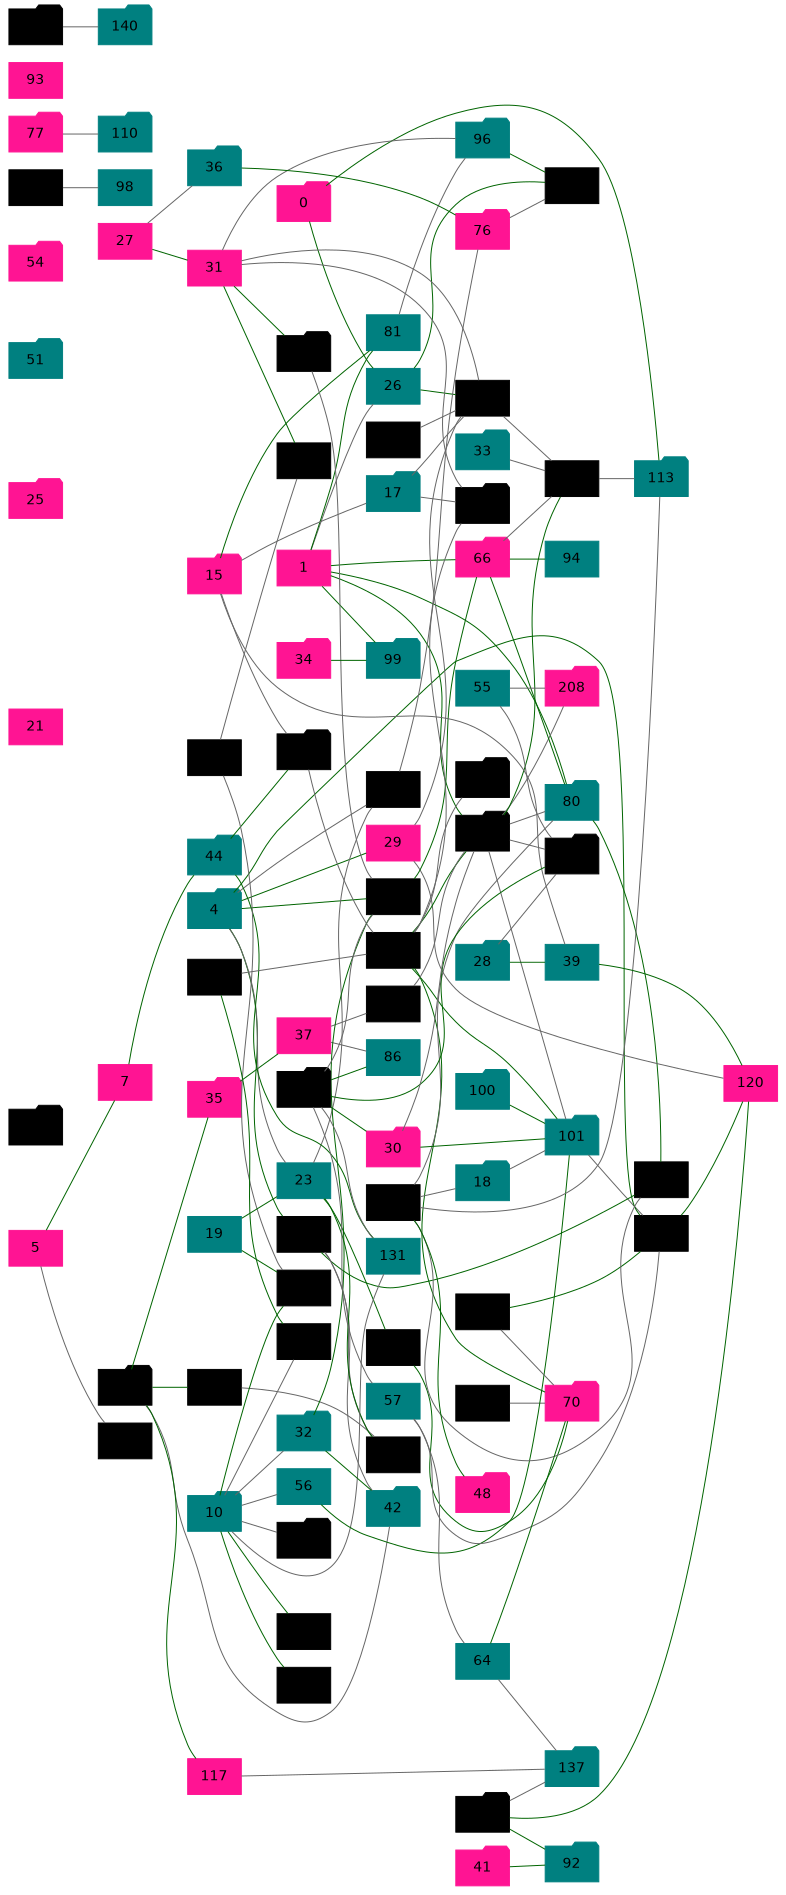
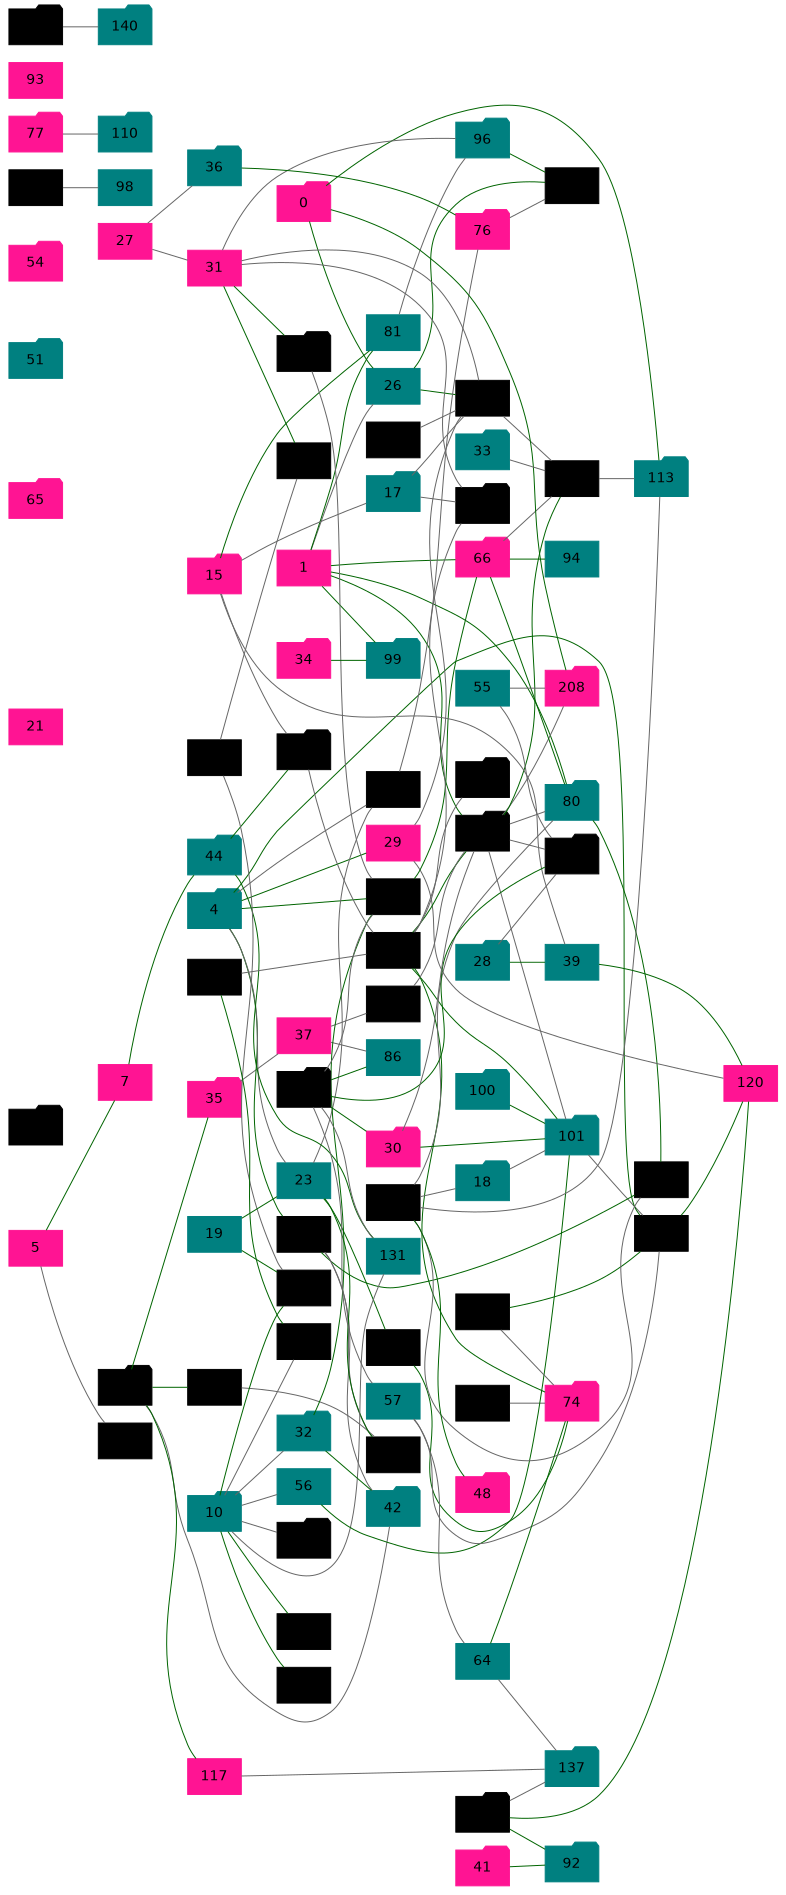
(170, 255) -> (170, 255)
none -> (519, 397)
(36, 500) -> (36, 500)
(264, 1064) -> (264, 1064)
(572, 1403) -> (572, 1403)
